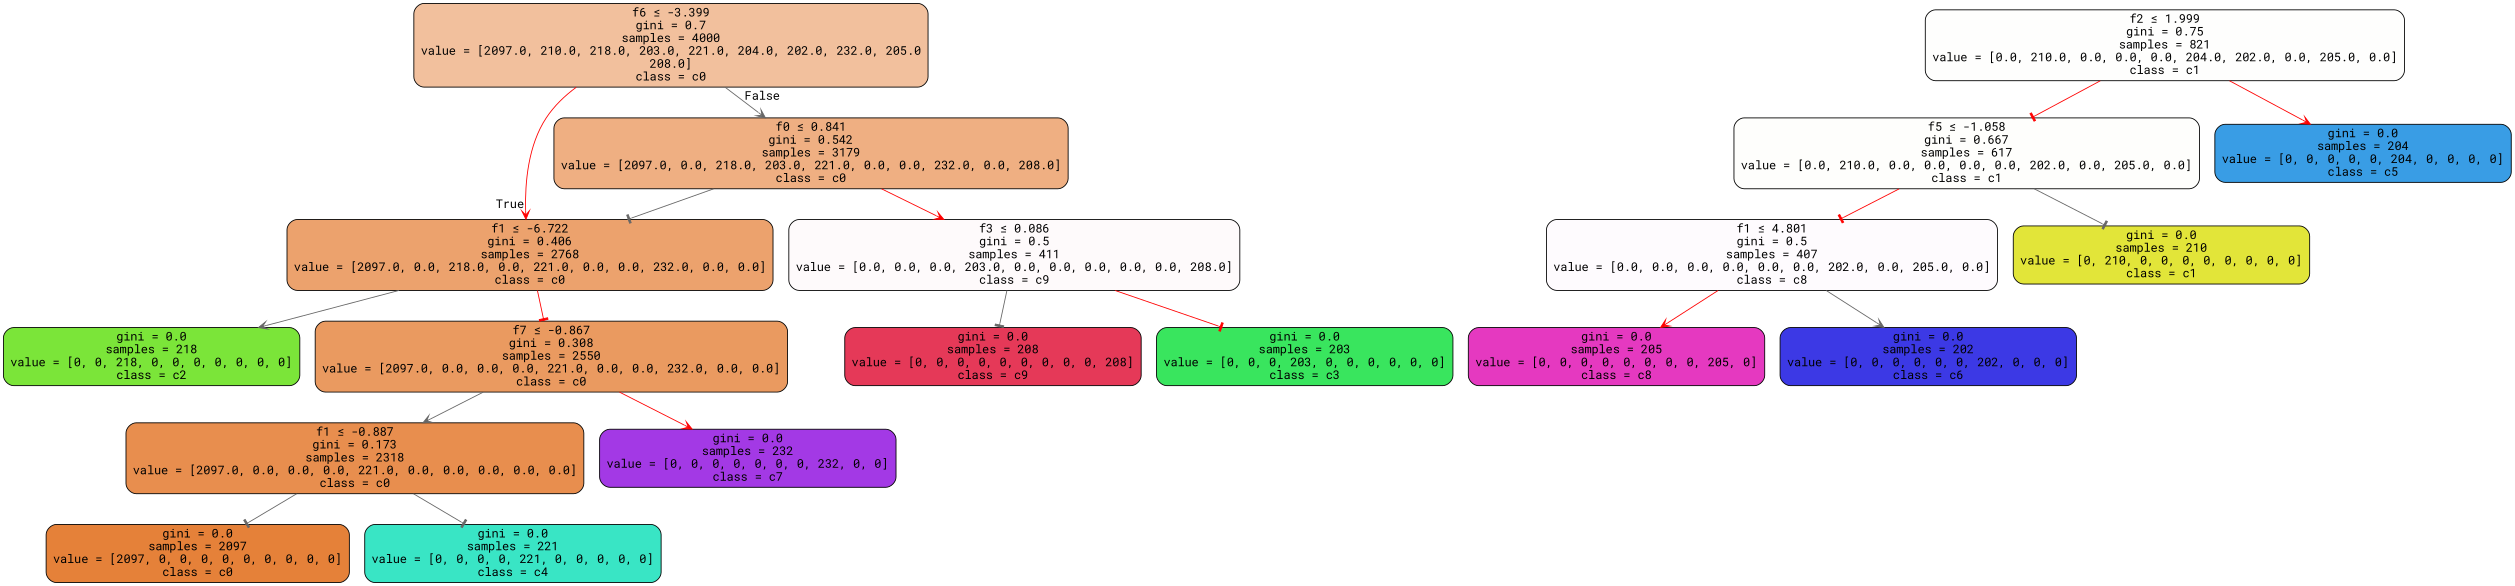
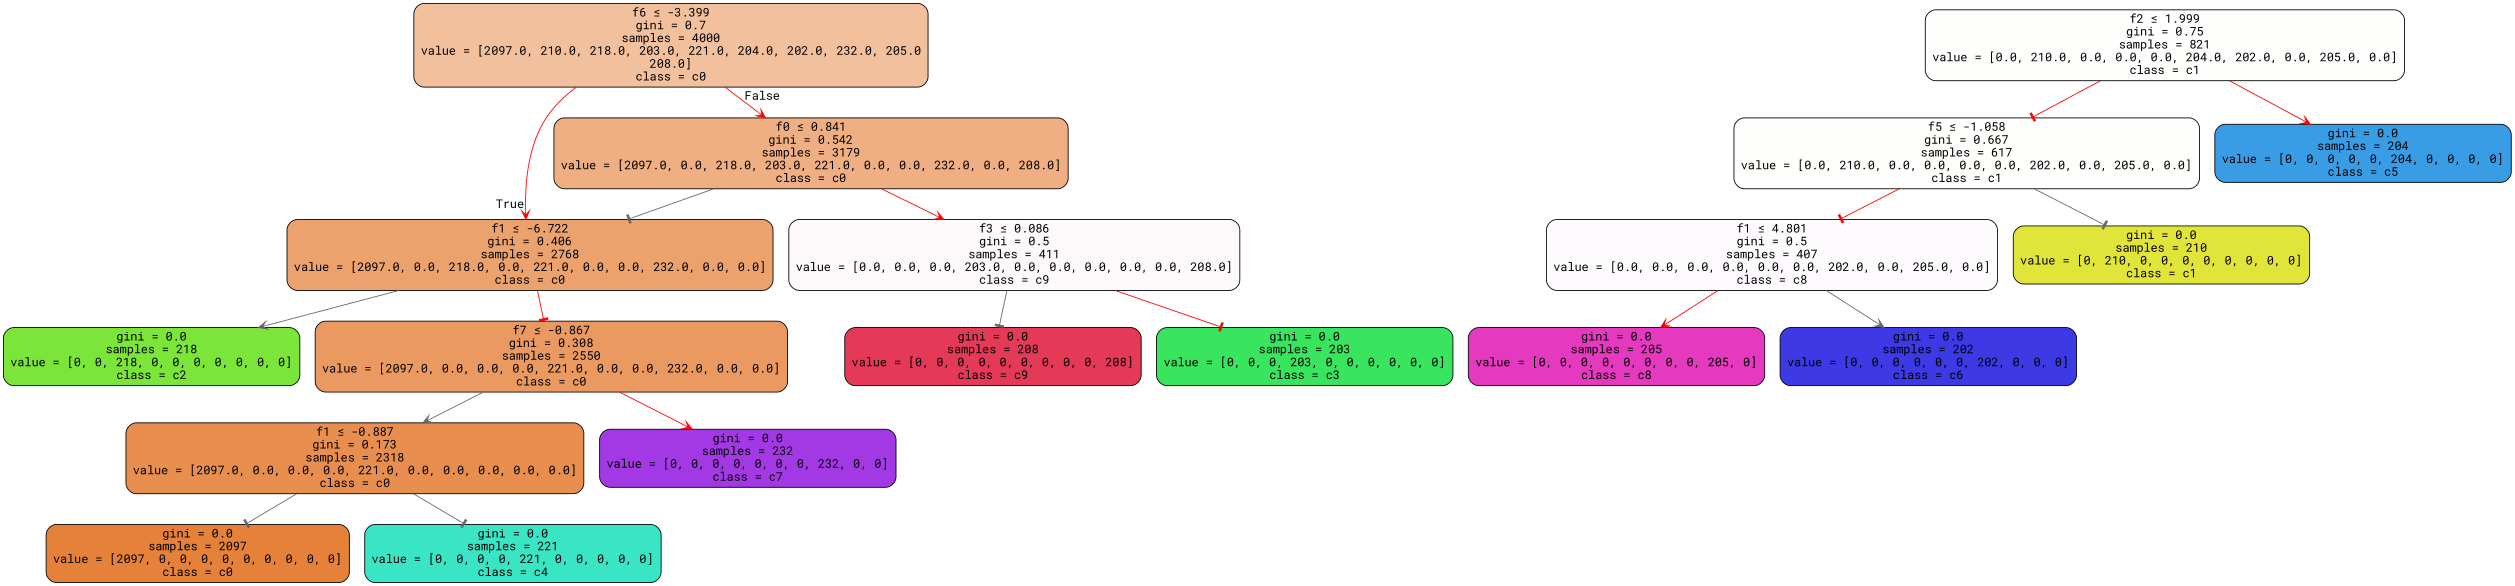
(742, 100) -> (742, 100)
